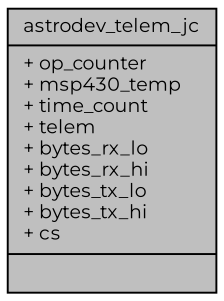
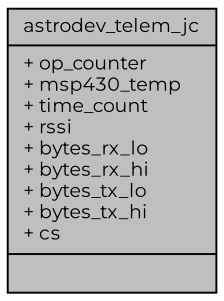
(60, 128) -> (48, 128)
